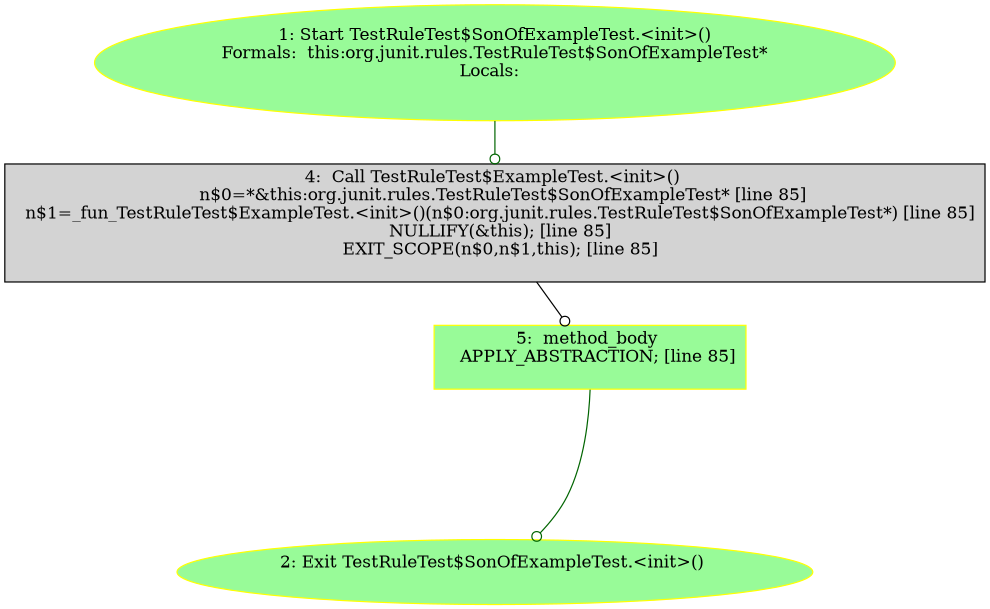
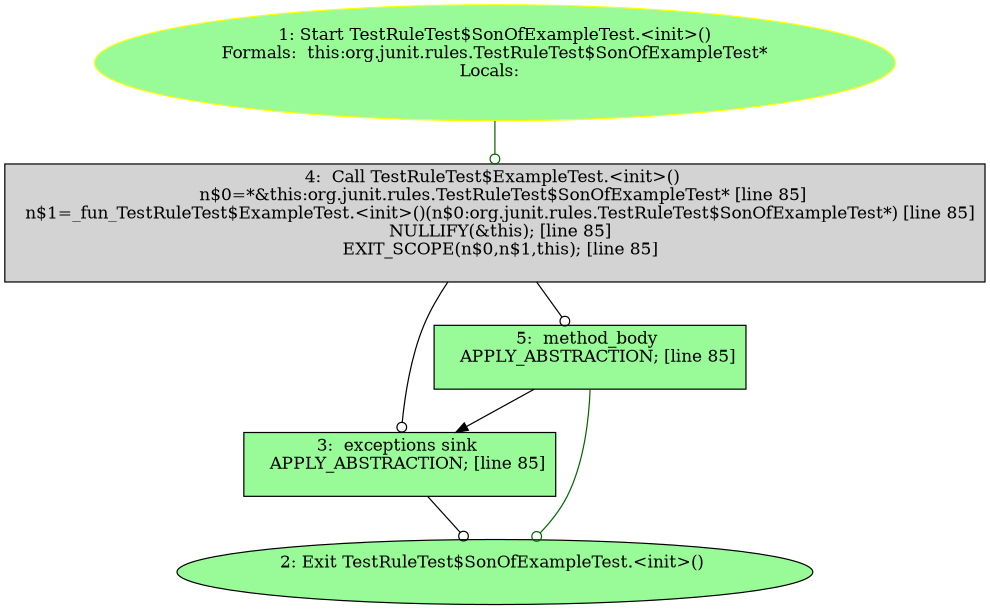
(590, 357) -> (590, 357)
none -> (400, 464)
(495, 572) -> (495, 572)
